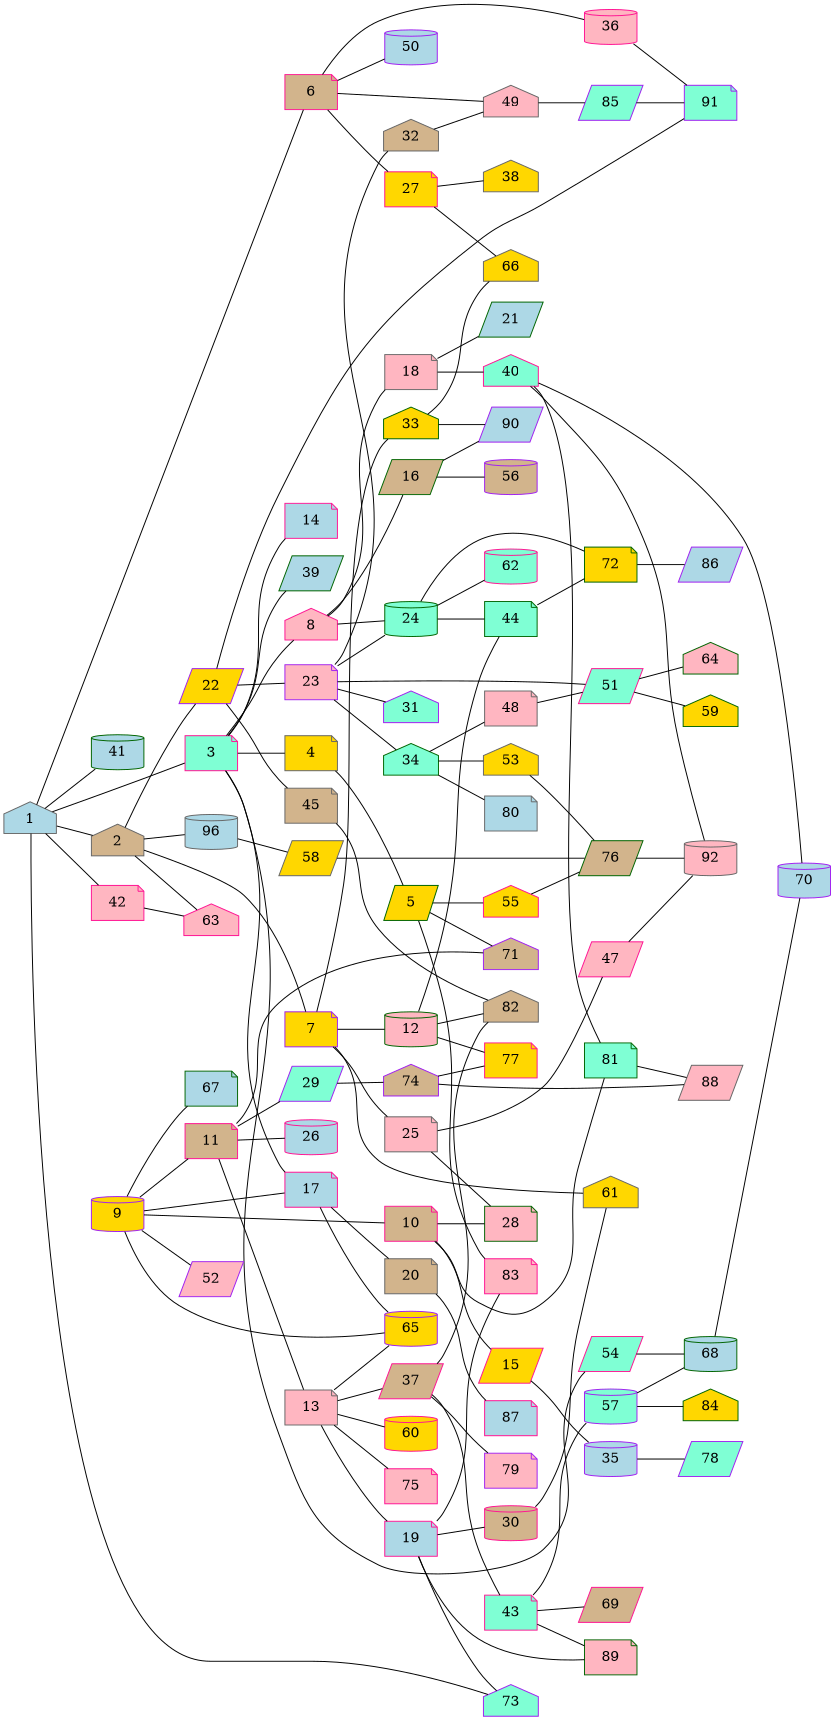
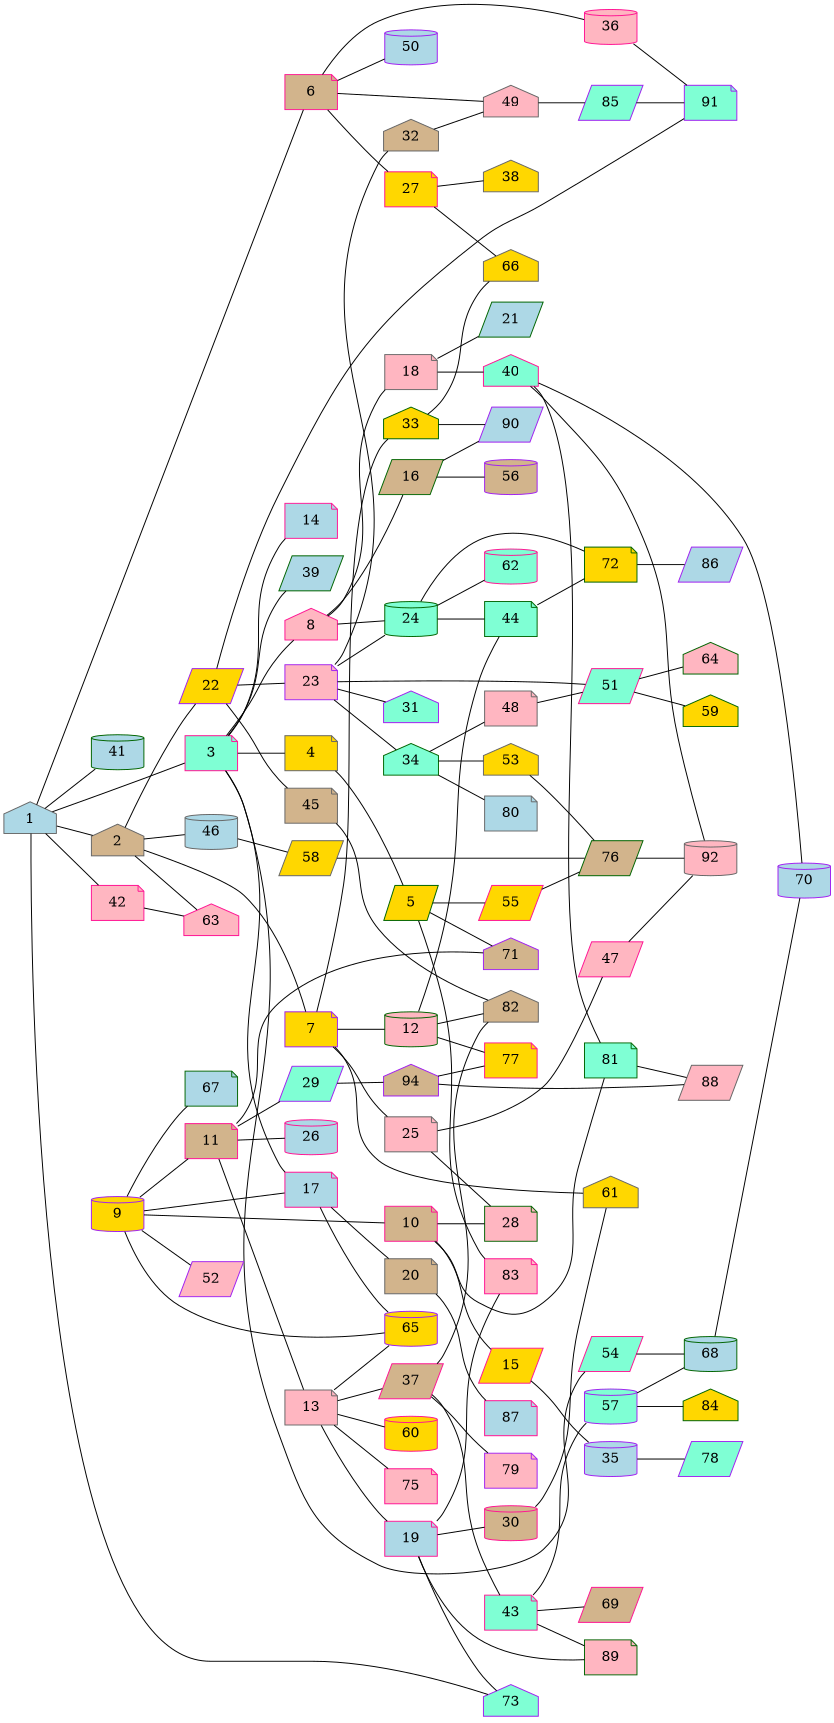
(211, 832) -> (211, 832)
(511, 903) -> (511, 903)
(411, 1082) -> (411, 1082)
